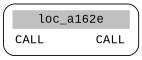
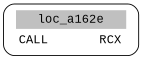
(70, 40) -> (70, 40)
